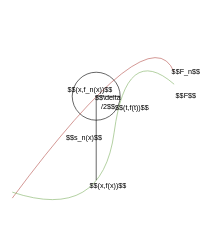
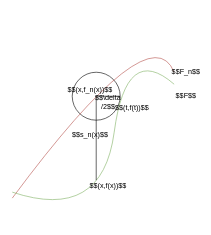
(84, 138) -> (90, 135)
